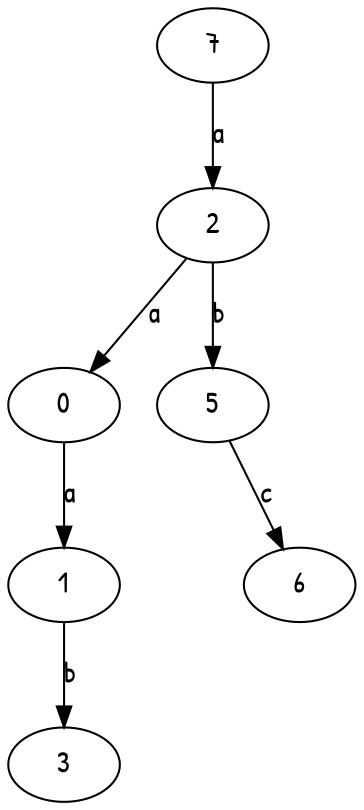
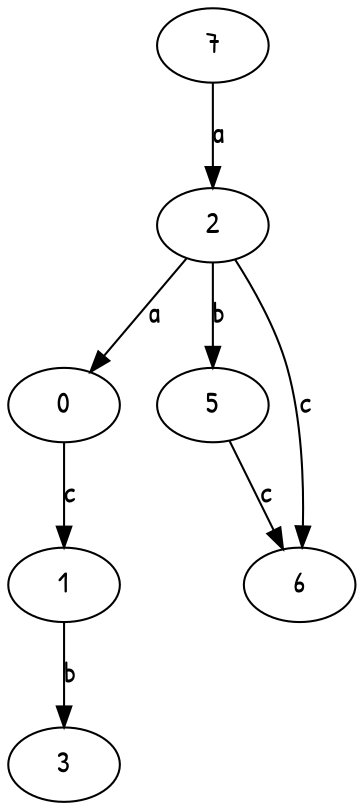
none -> (292, 387)
(70, 495) -> (70, 495)
